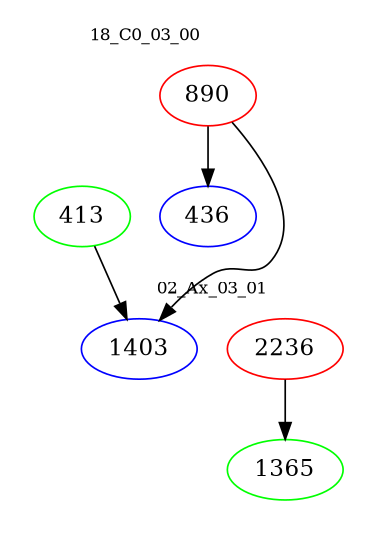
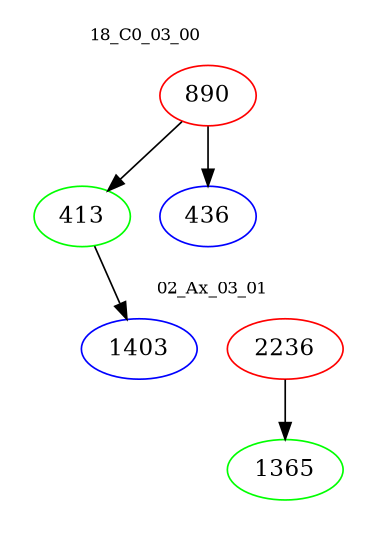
(281, 243) -> (151, 150)
